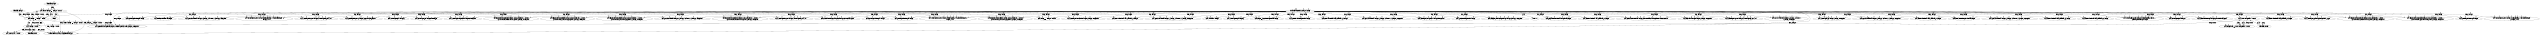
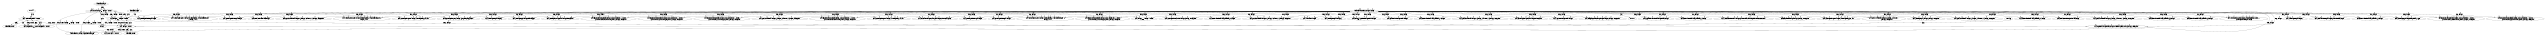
none -> (31, 11)
none -> (2009, 19)
(46, 27) -> (106, 21)
